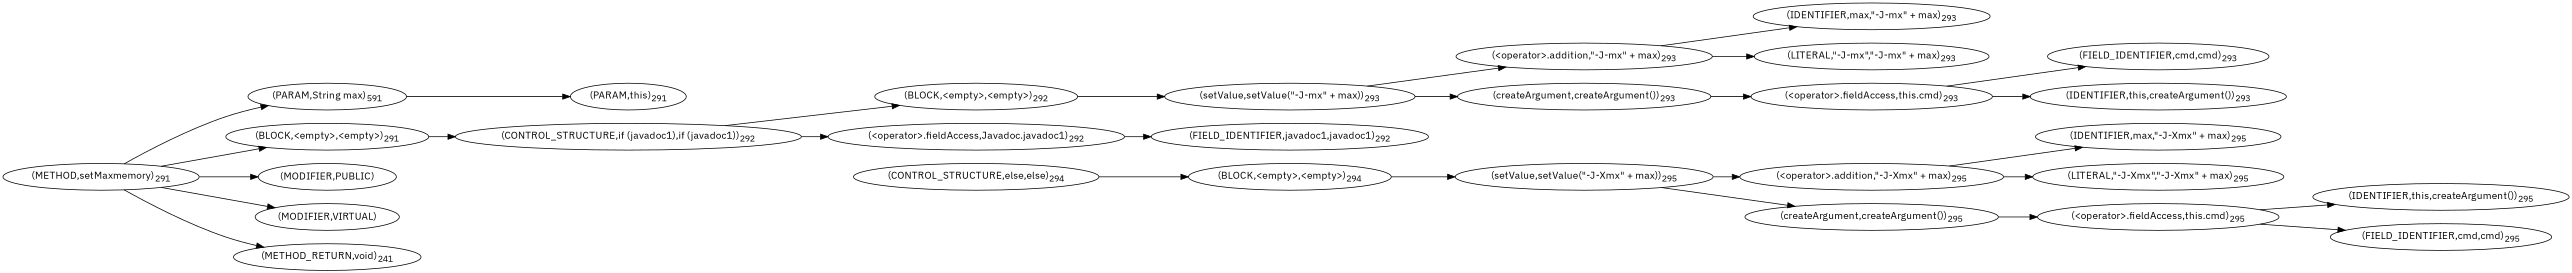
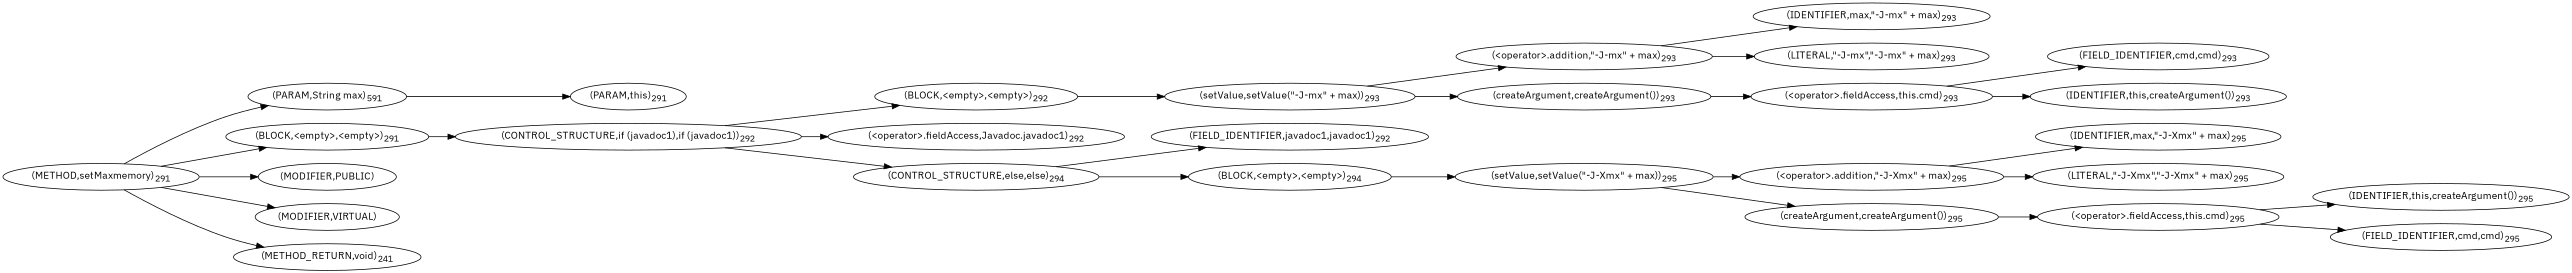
(1134, 137) -> (1127, 158)
none -> (804, 157)
